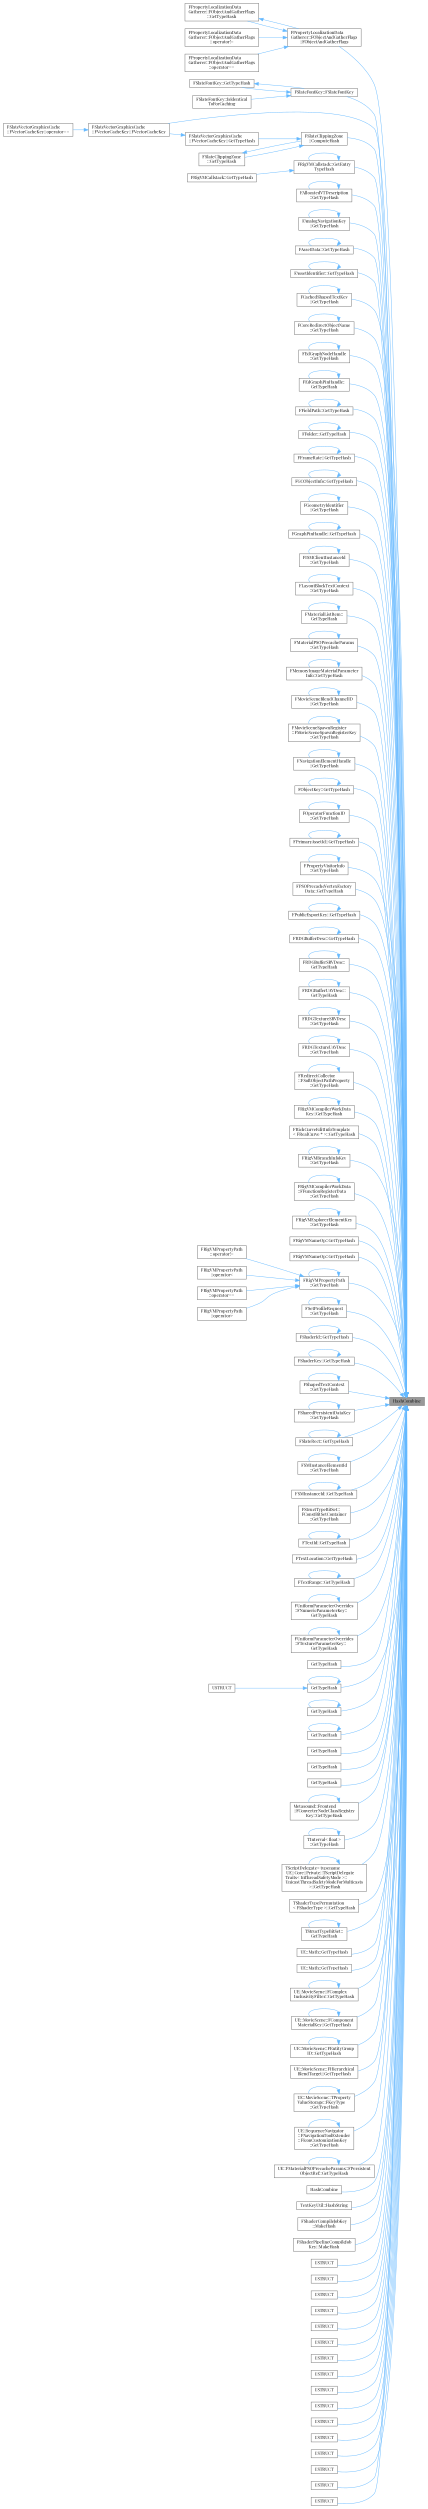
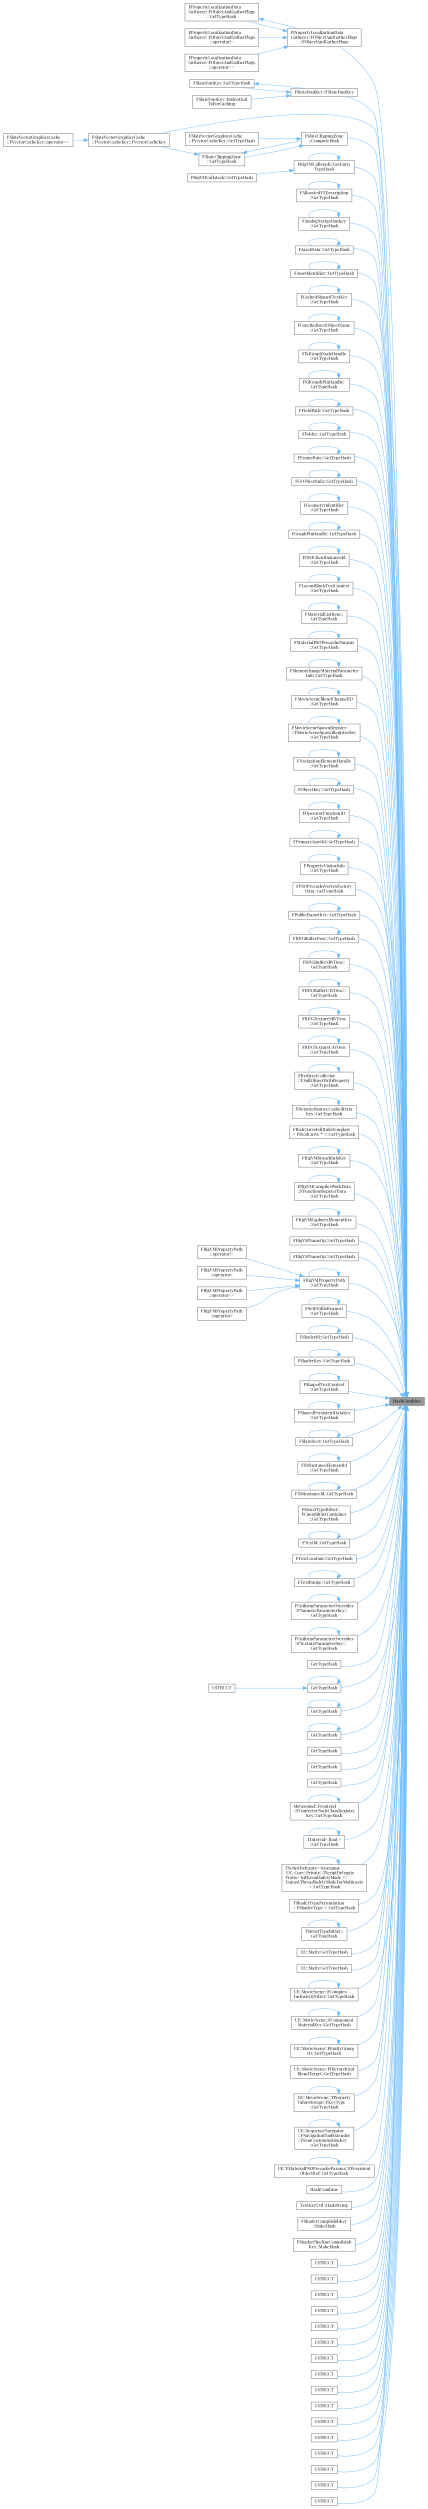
(175, 134) -> (177, 150)
(324, 1112) -> (324, 1112)
